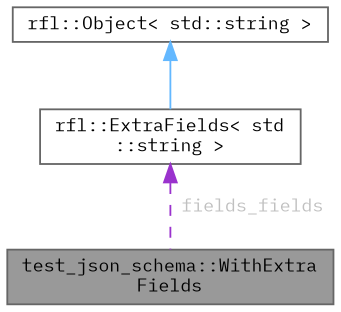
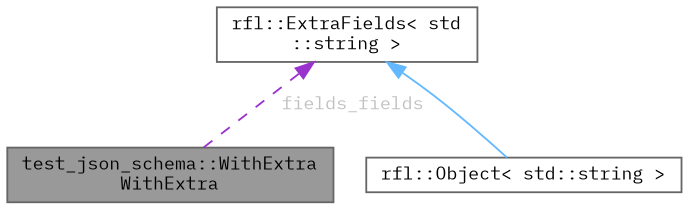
(170, 85) -> (456, 113)
(170, 277) -> (170, 175)
